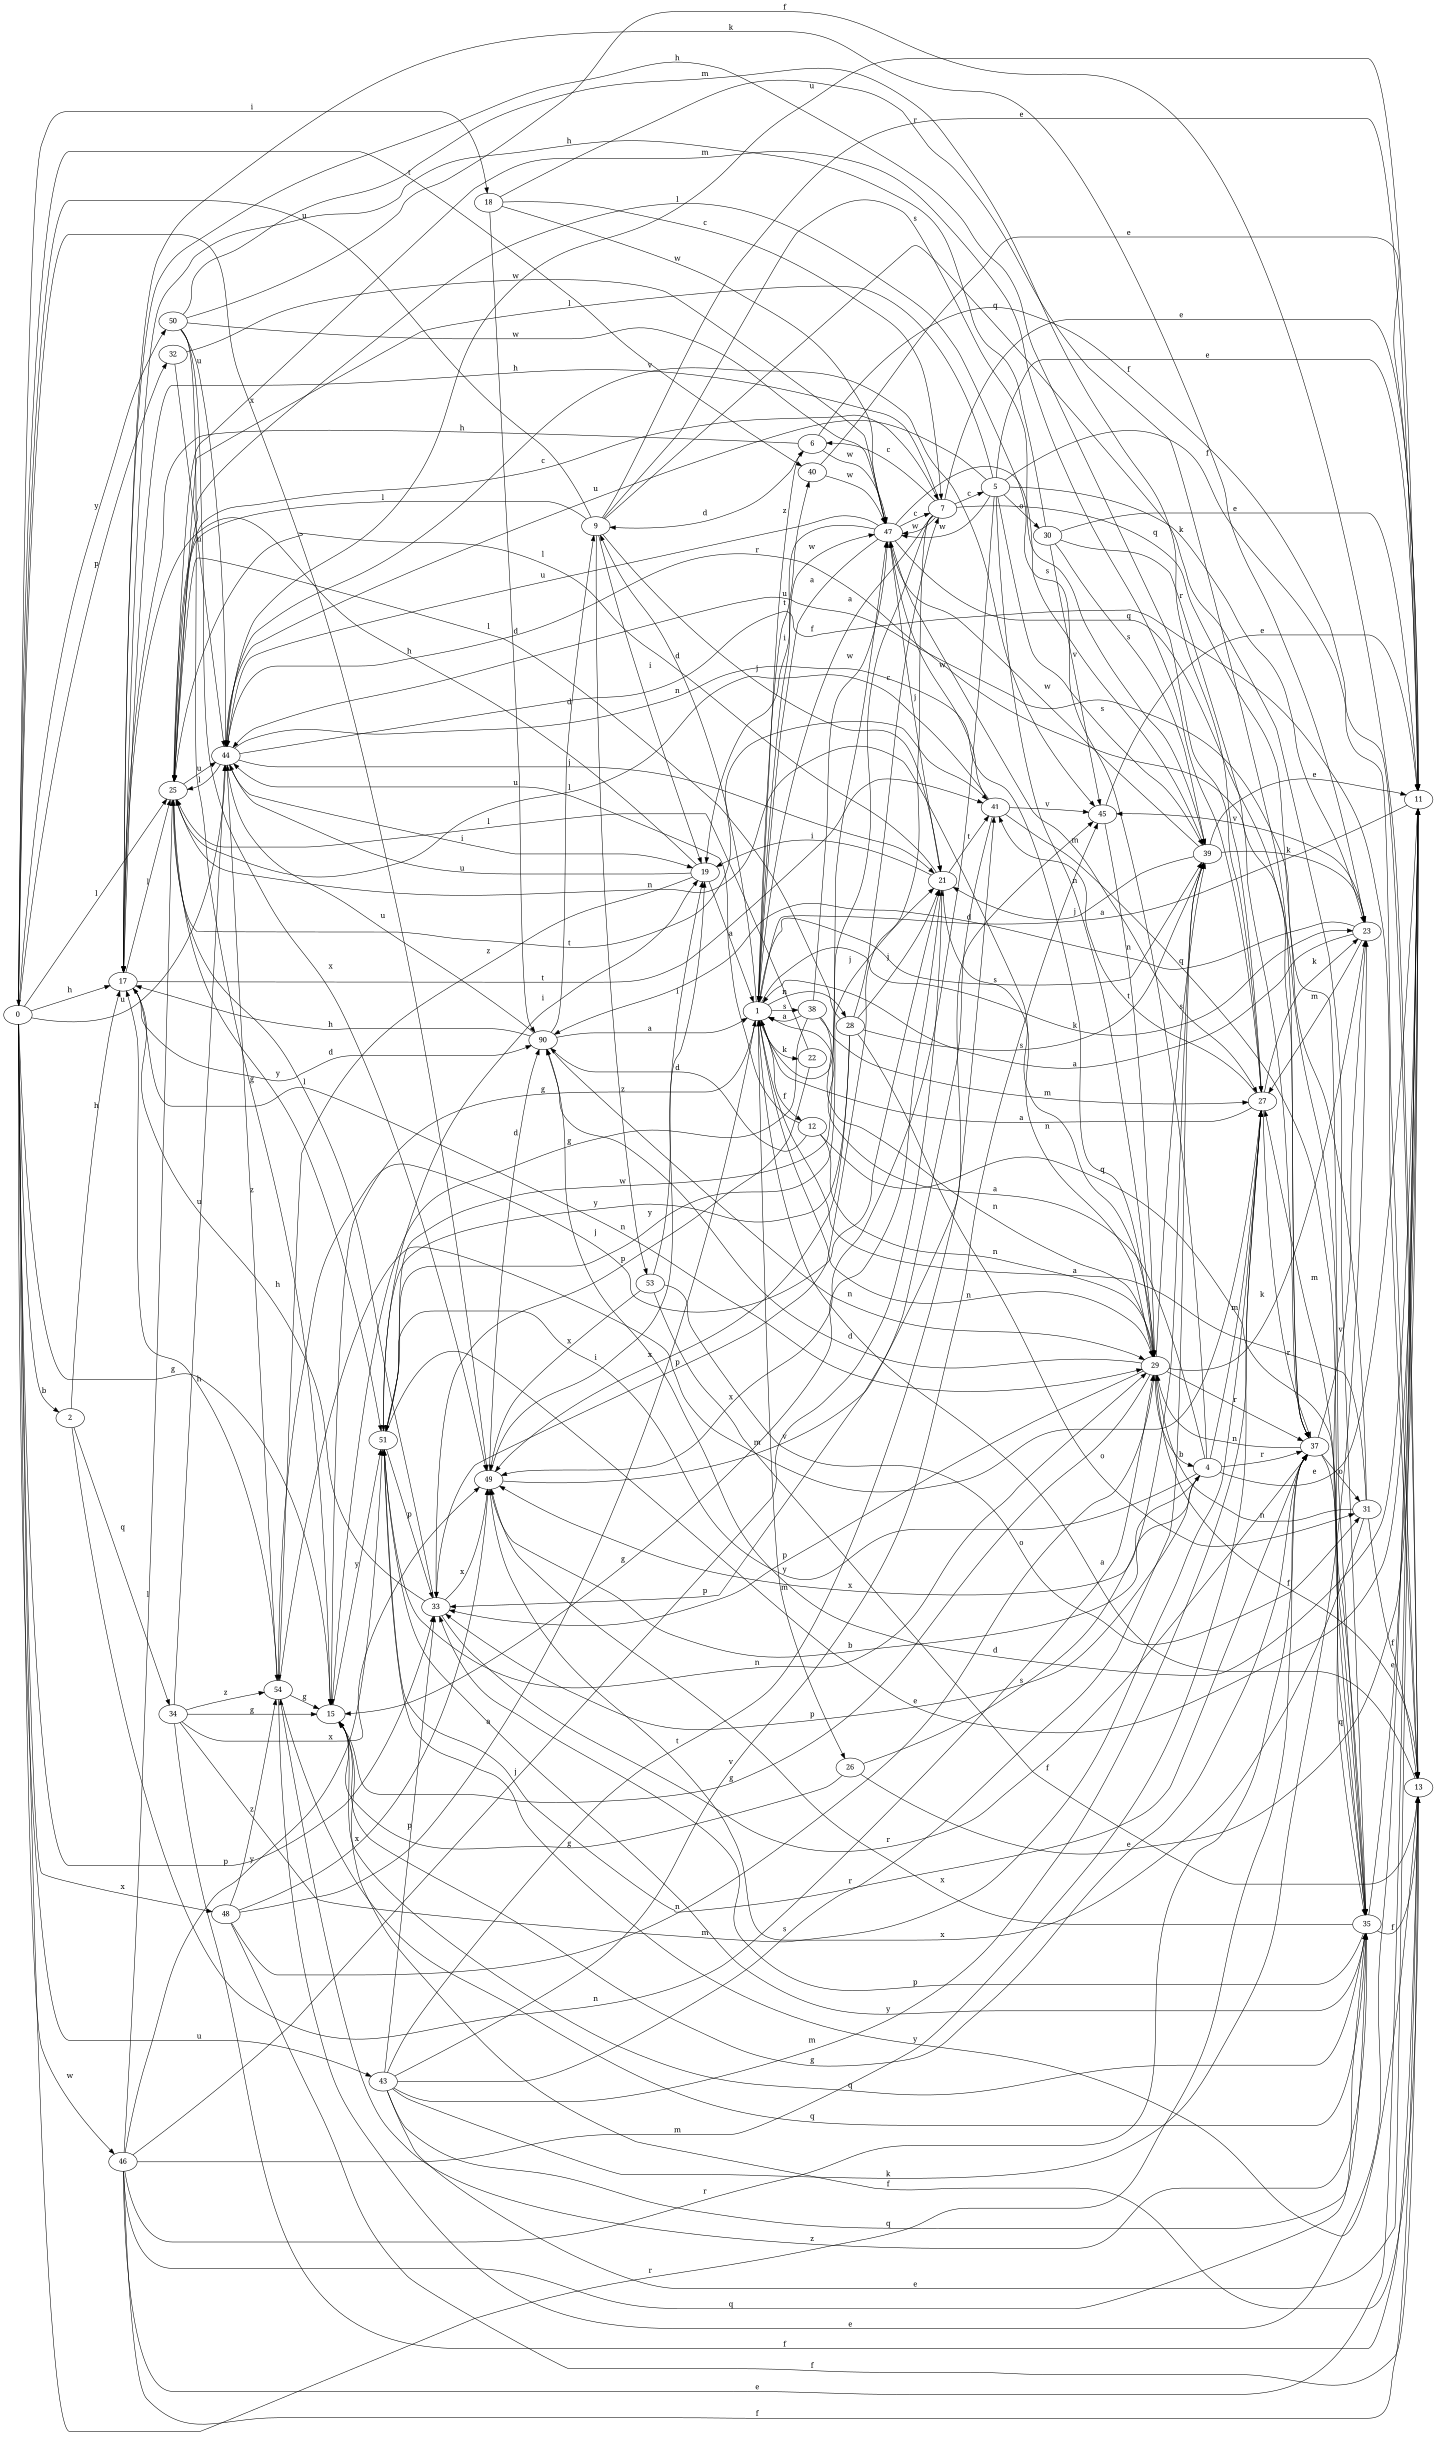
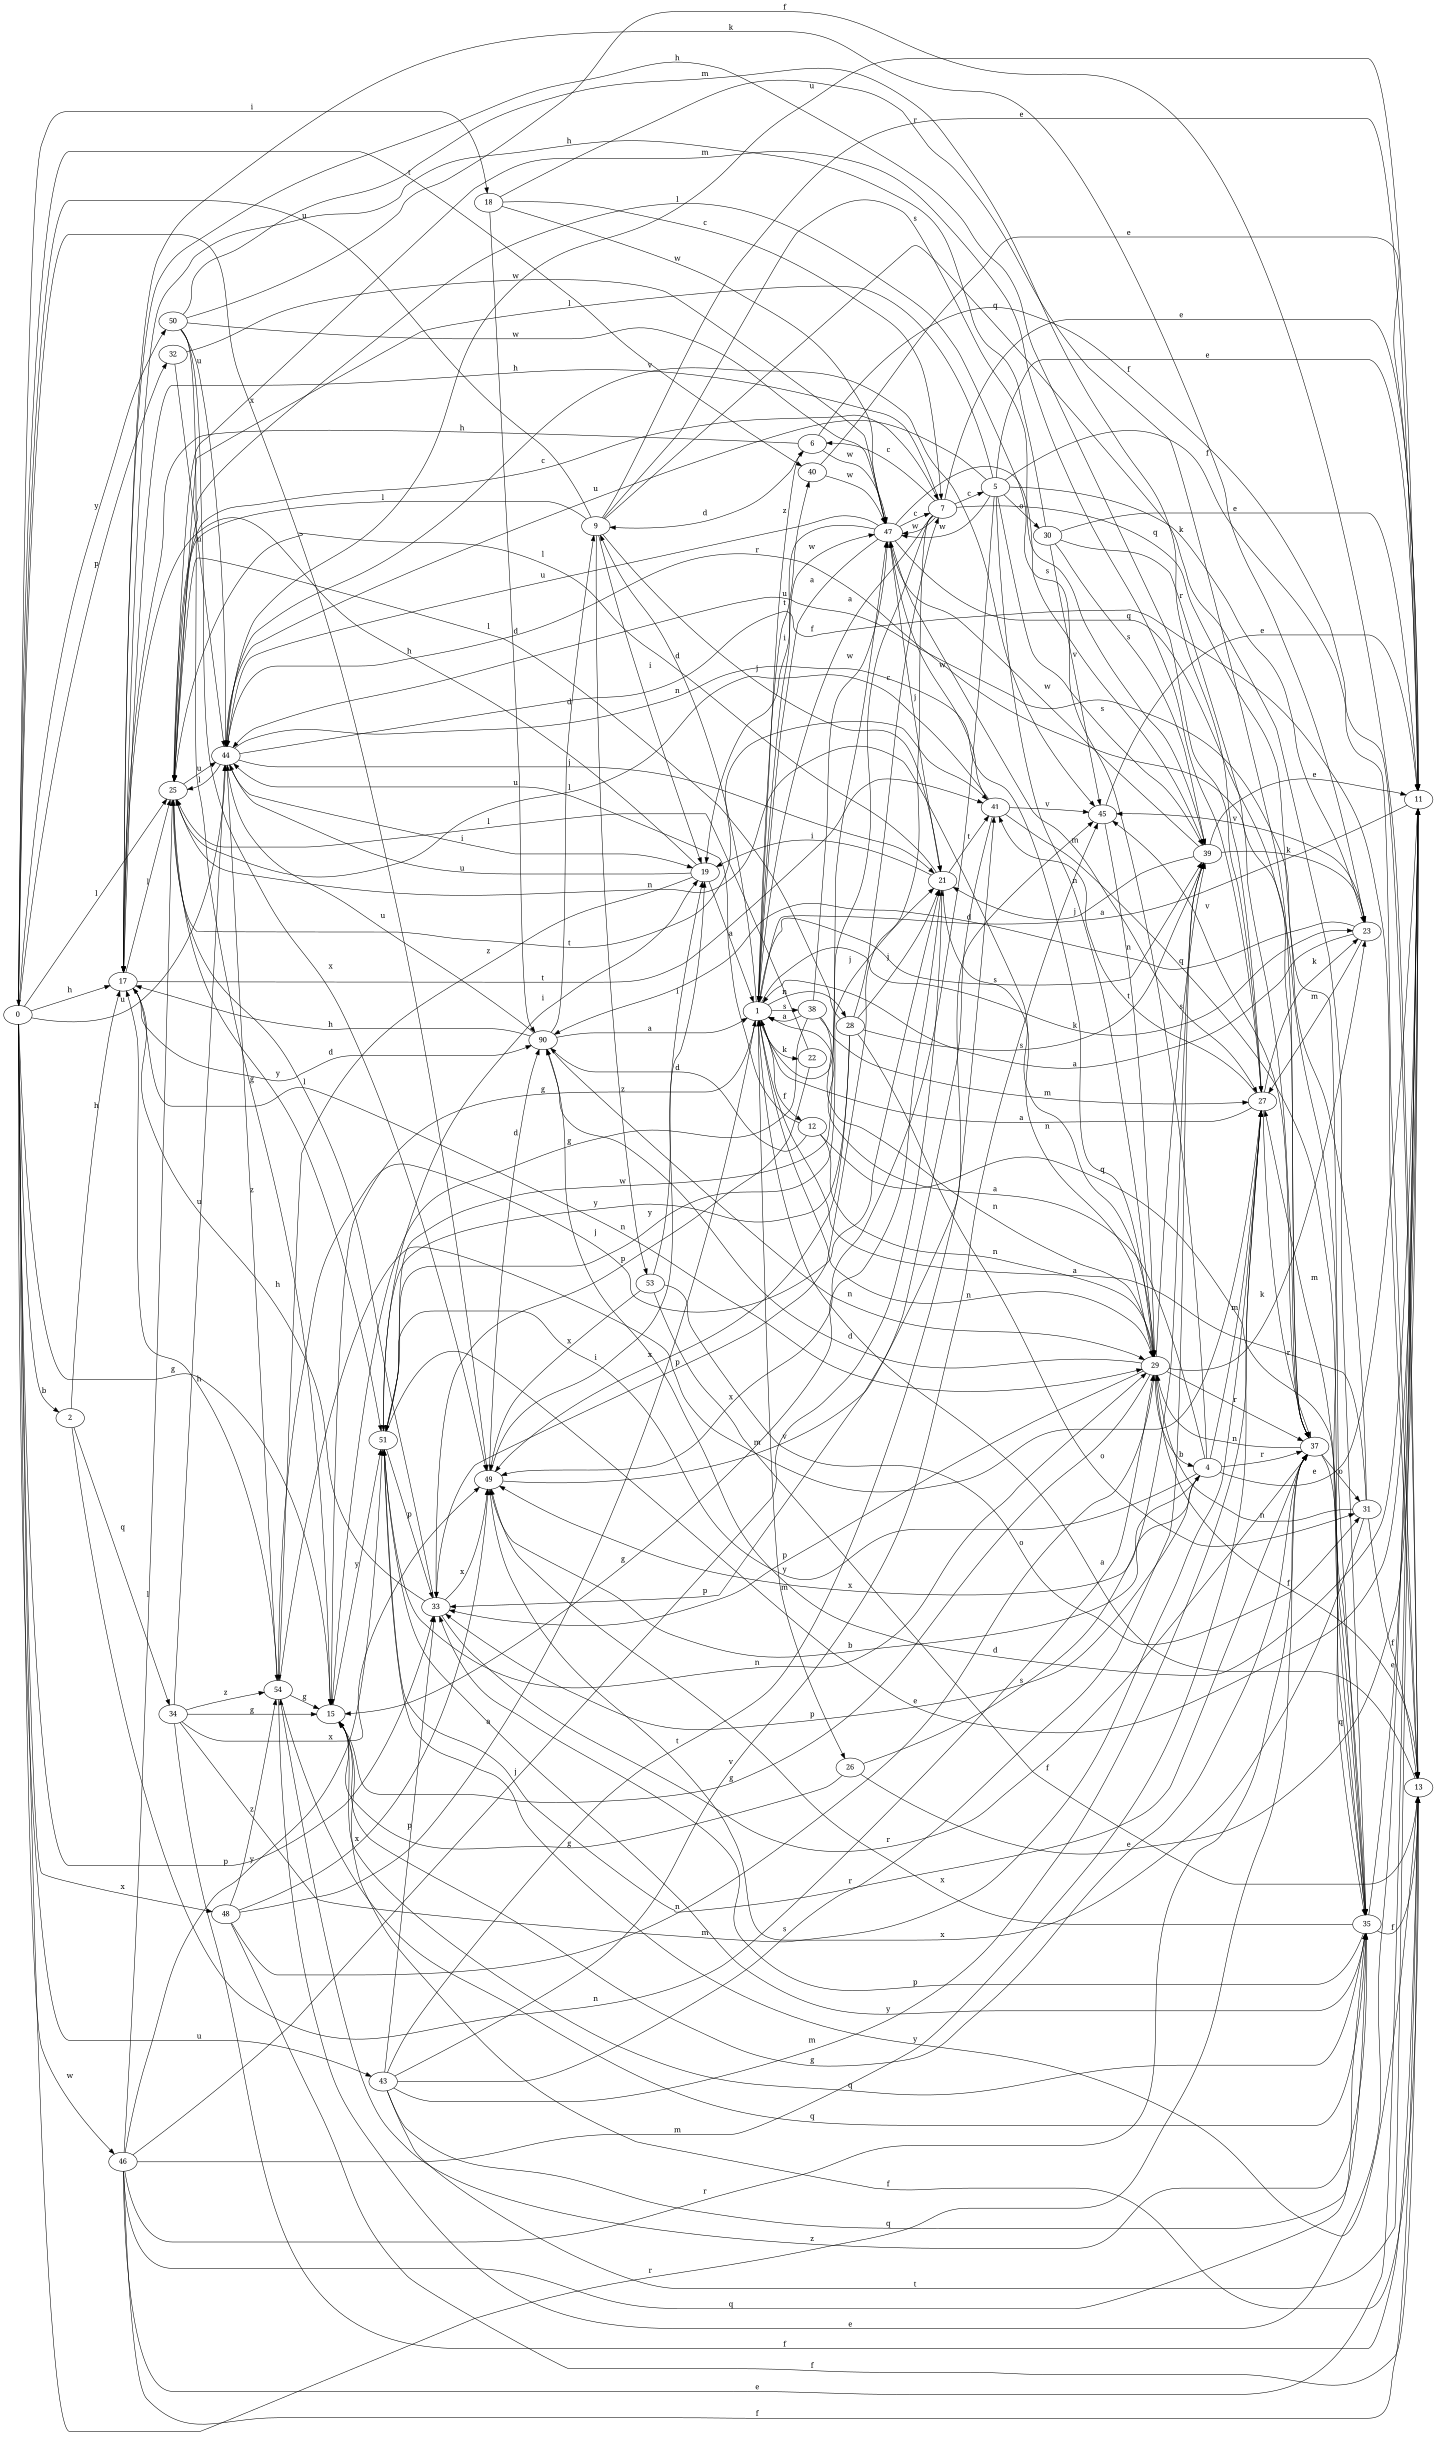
(1351, 1193) -> (1273, 1075)
(1270, 1947) -> none
(915, 2285) -> (915, 2285)
